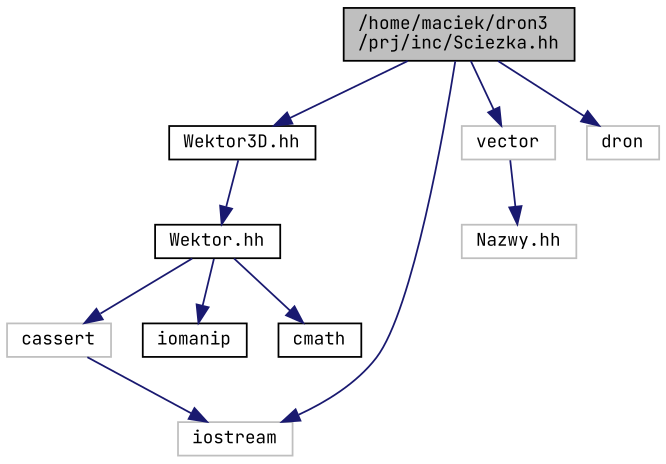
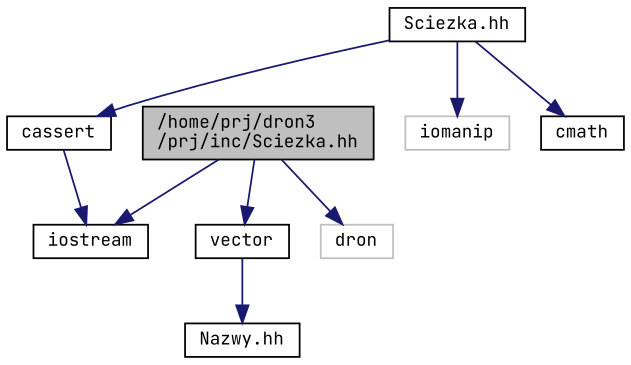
(459, 34) -> (258, 133)
(242, 143) -> none
(508, 143) -> (242, 241)
(218, 241) -> (457, 25)
(519, 241) -> (242, 340)
(59, 340) -> (59, 133)
(195, 340) -> (457, 133)
(235, 439) -> (91, 241)
